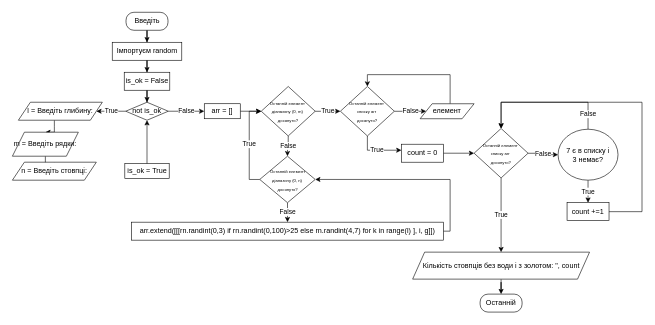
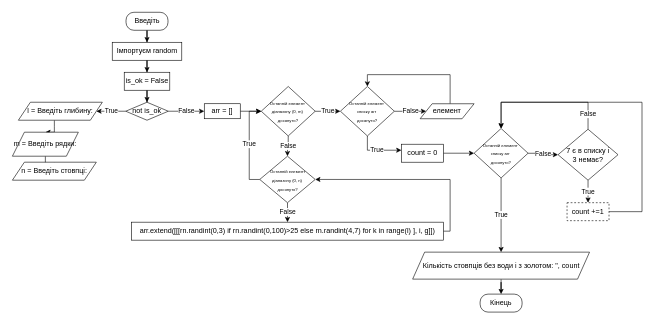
(588, 155) -> (588, 155)
(147, 163) -> none
(147, 171) -> none
(588, 212) -> (588, 212)
(501, 303) -> (501, 303)
